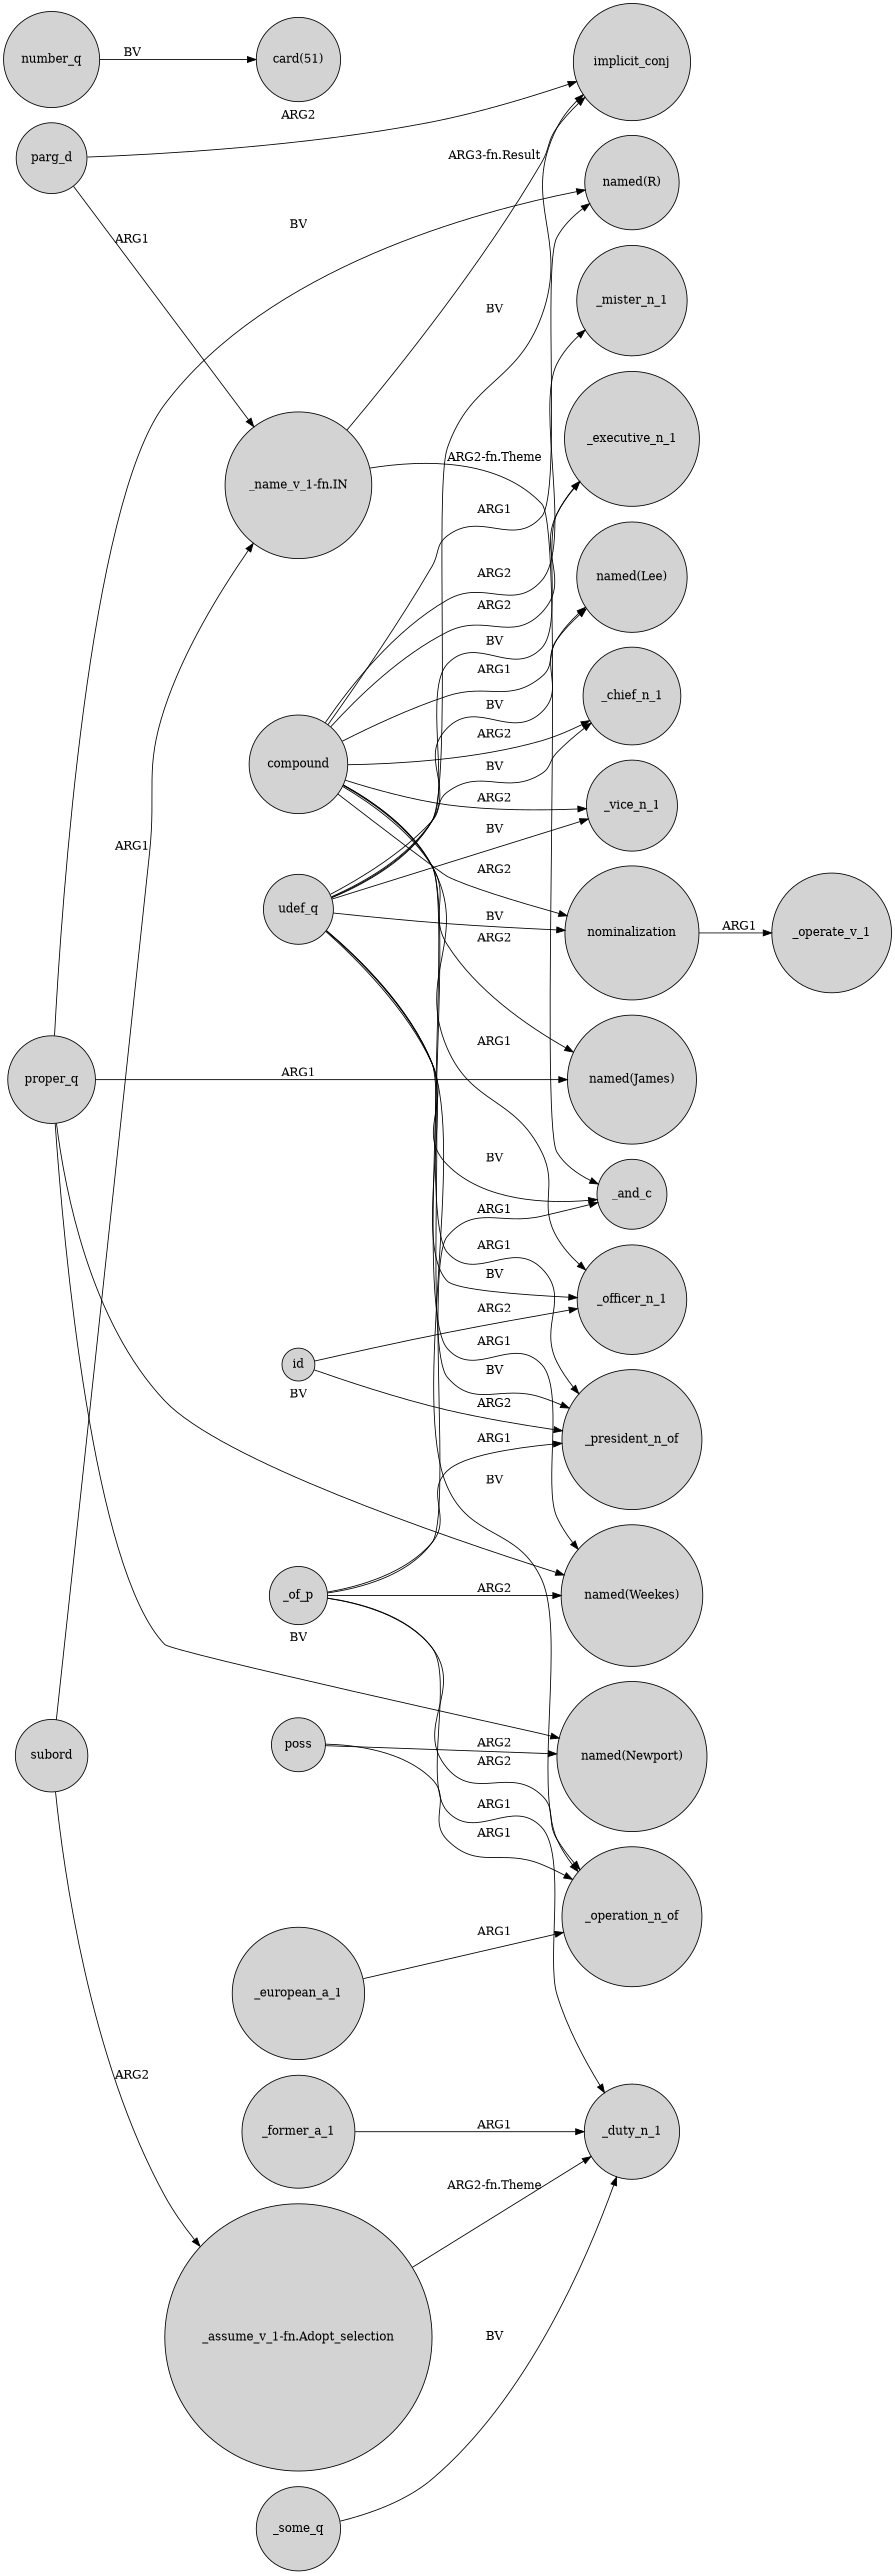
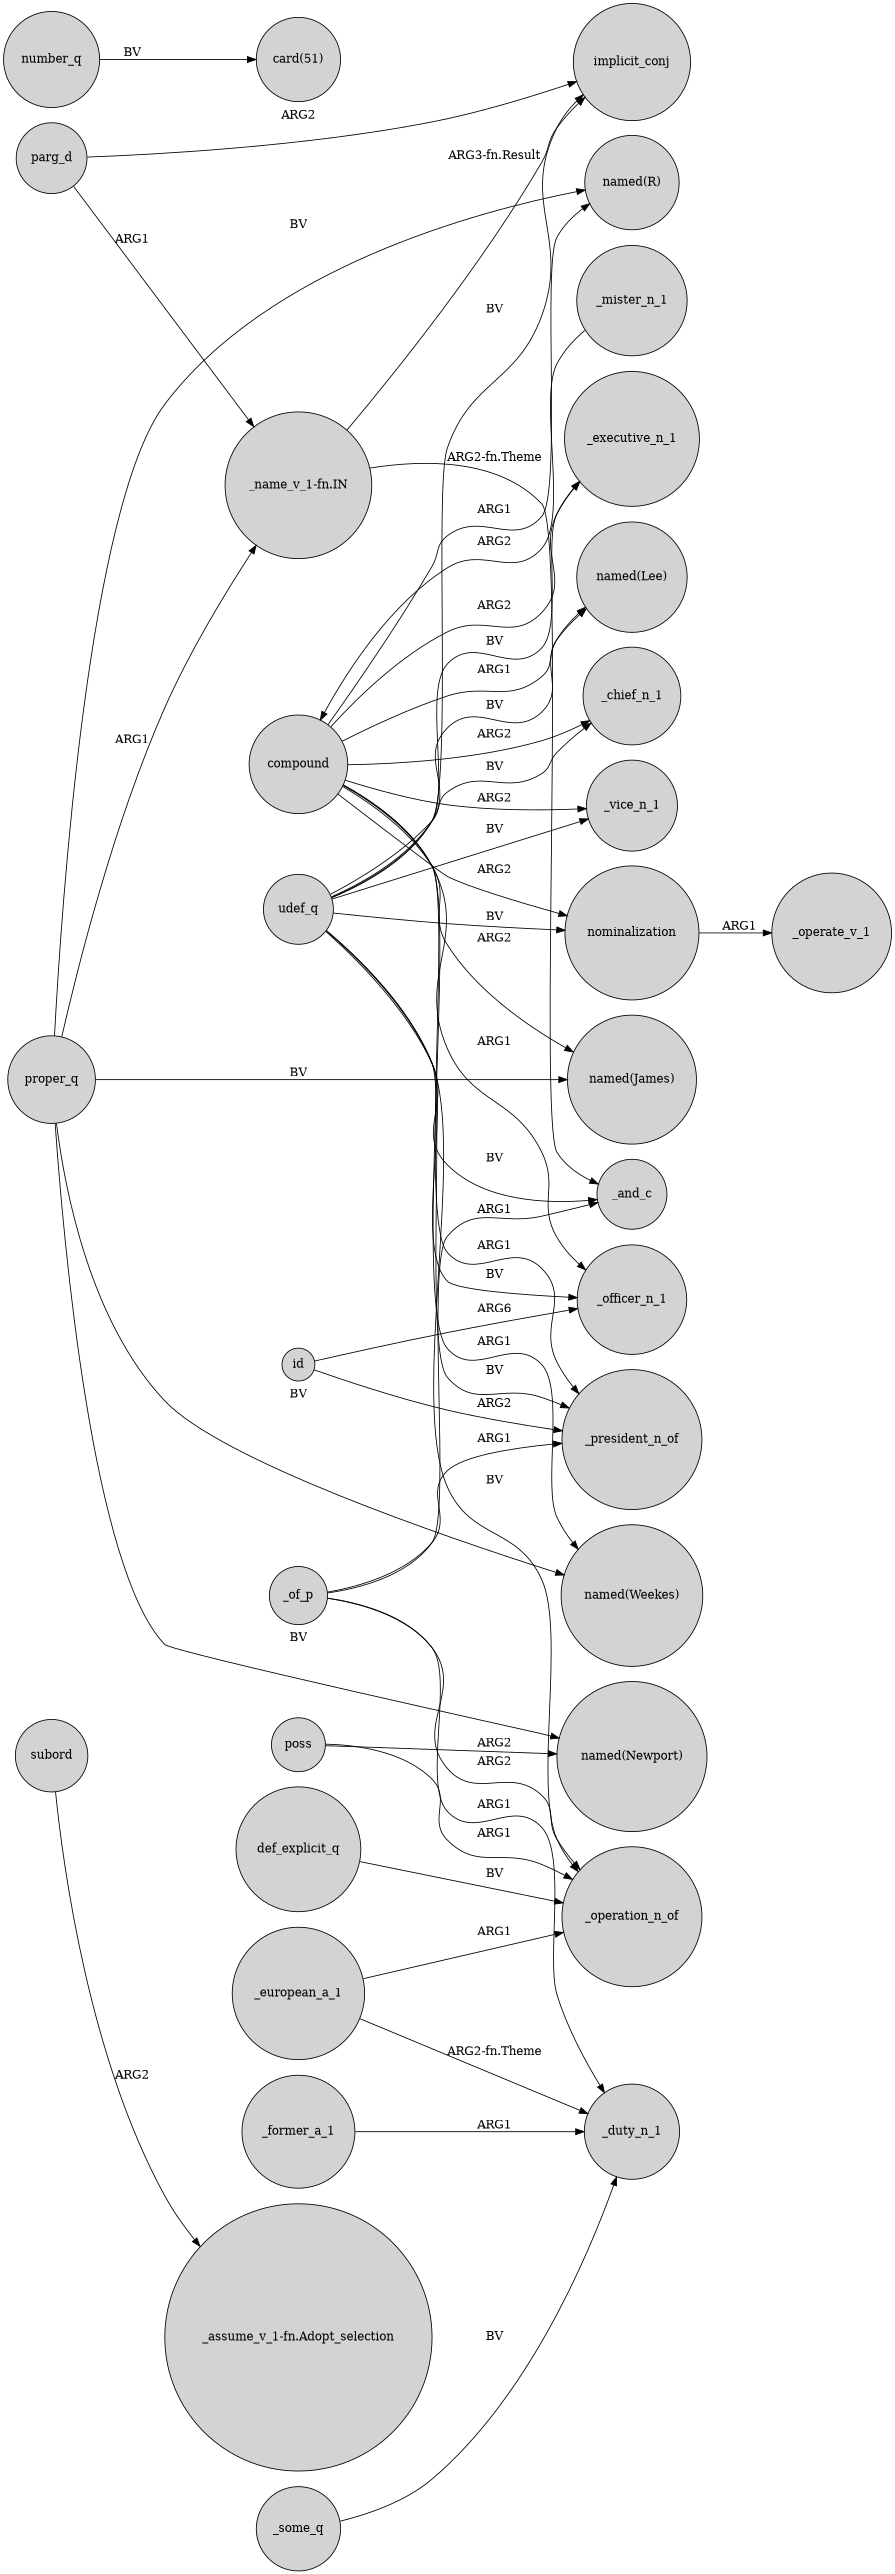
(535, 587) -> (516, 562)
(298, 1073) -> (298, 1073)
(121, 1125) -> (134, 786)
(495, 1309) -> (495, 1309)
(440, 1596) -> none
none -> (298, 1849)
(498, 2214) -> (470, 2065)
